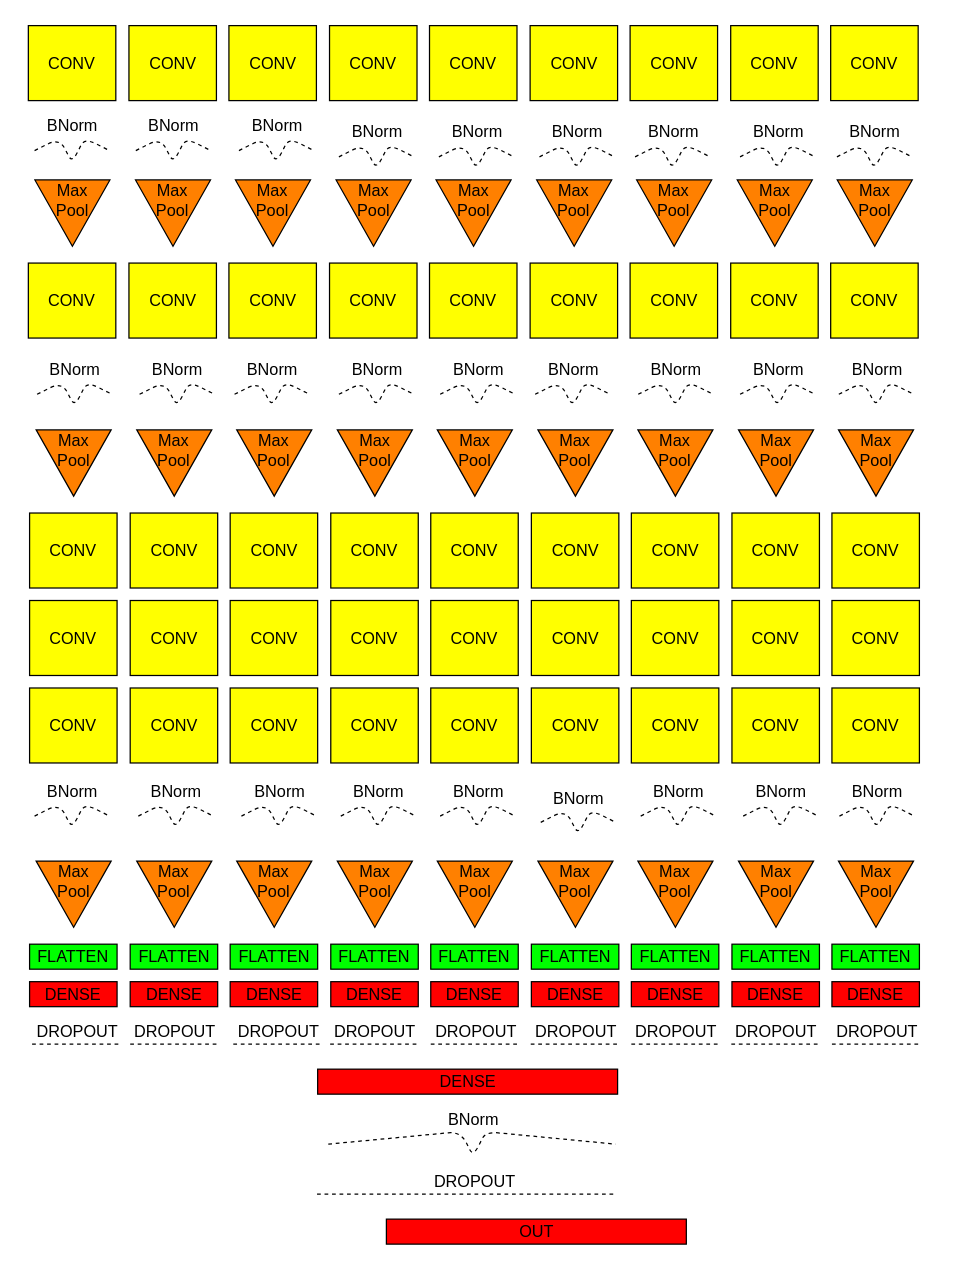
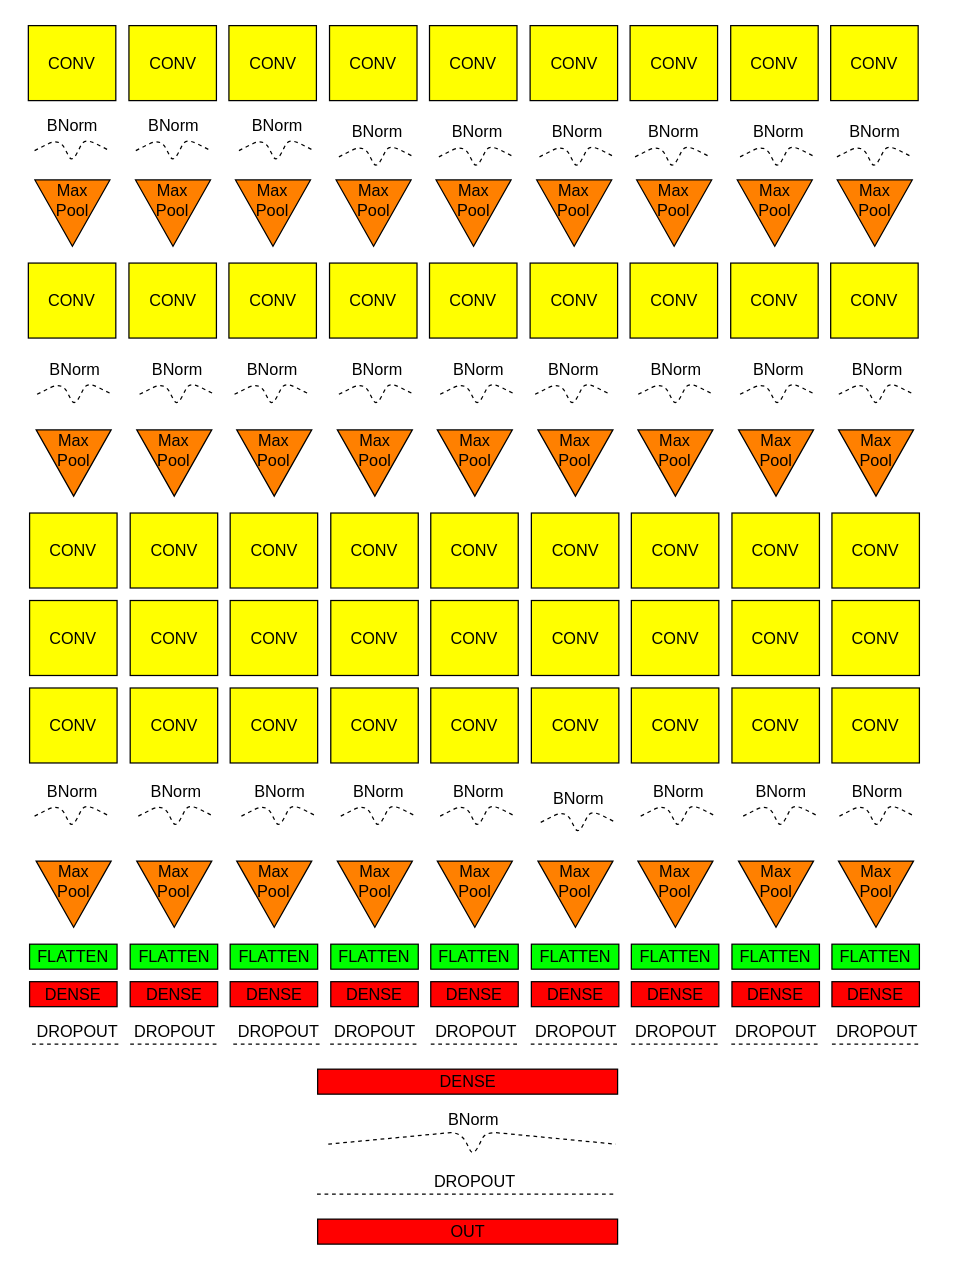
(536, 1232) -> (468, 1232)
